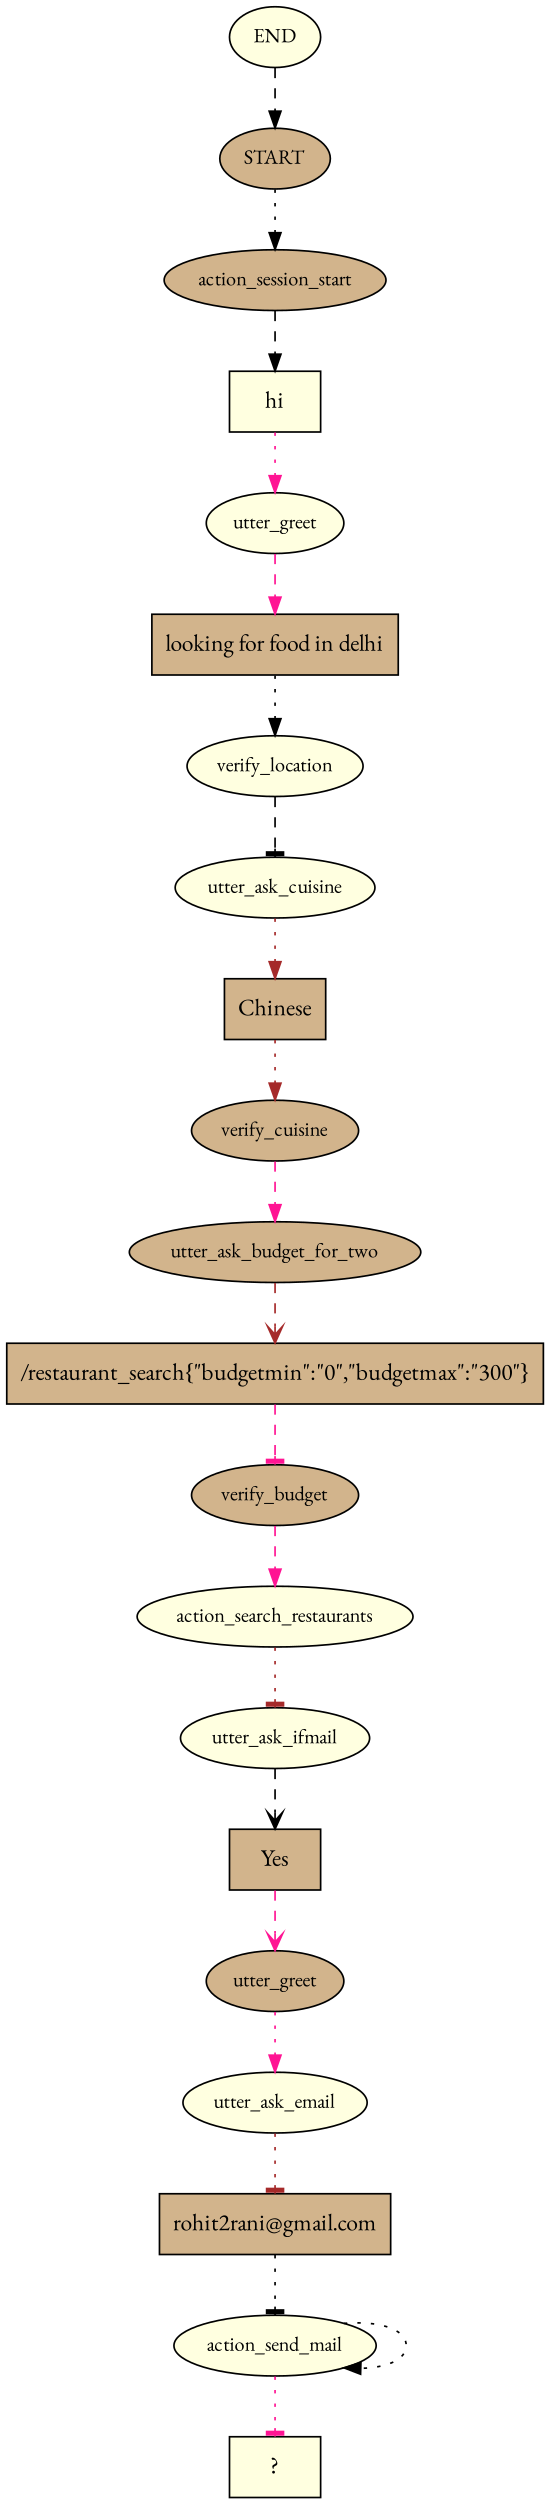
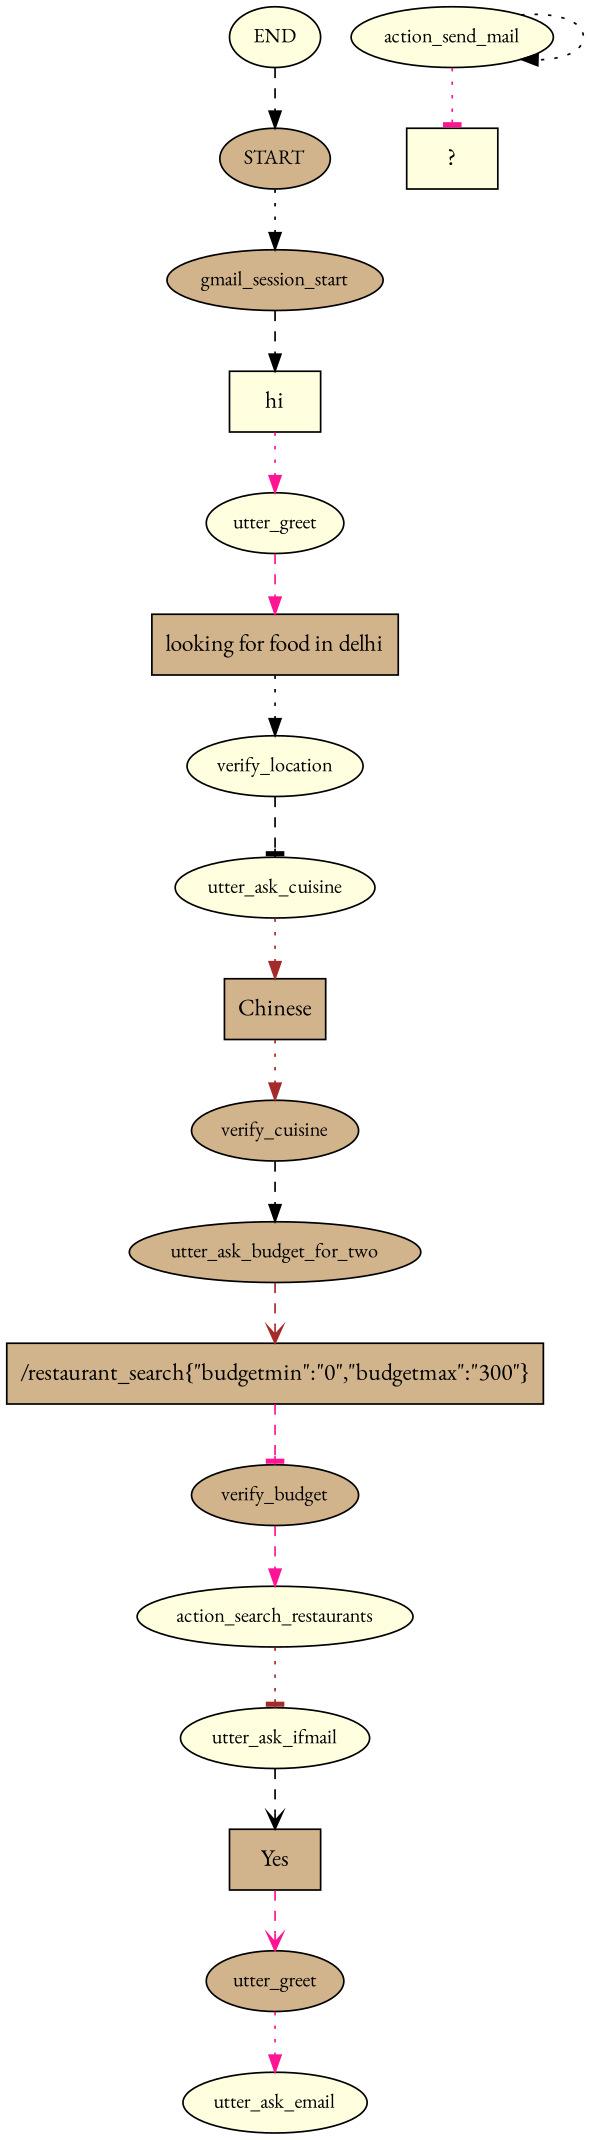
(275, 280) -> (275, 280)
(275, 1183) -> (275, 1183)
(275, 2224) -> none
